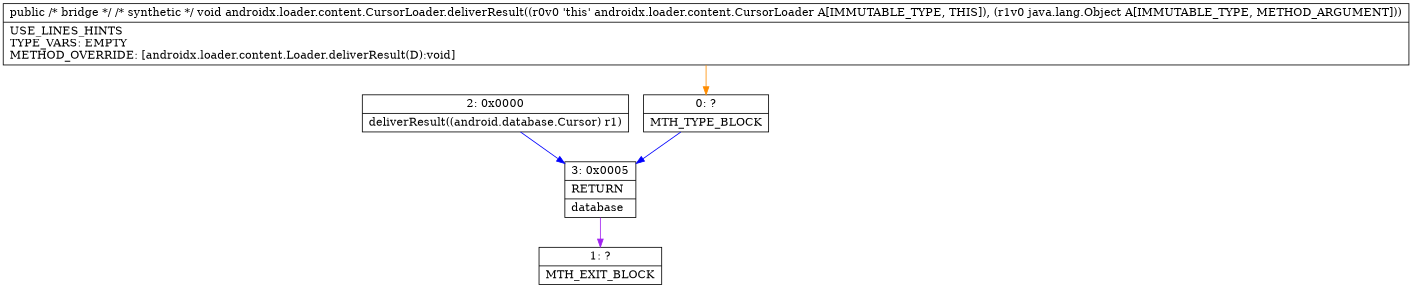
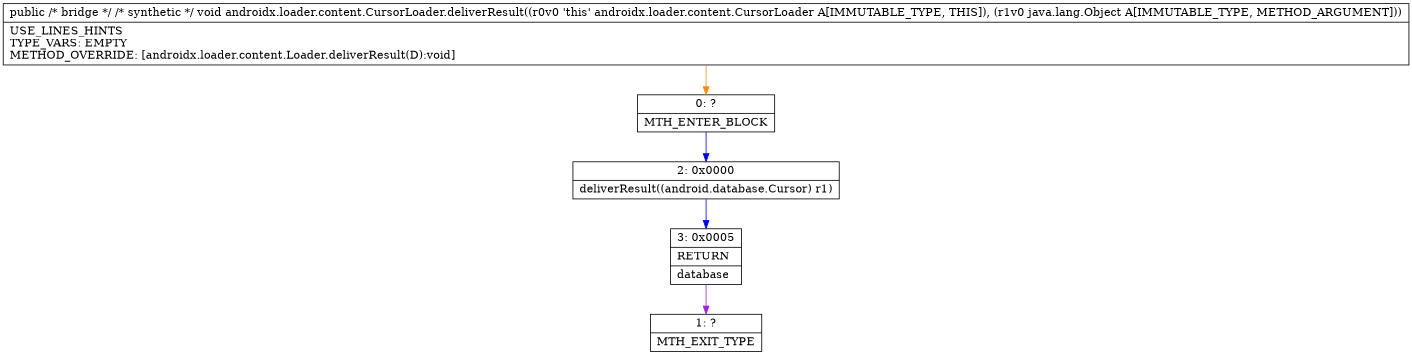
(706, 122) -> (706, 122)
(662, 145) -> (706, 143)
(600, 275) -> (706, 342)
